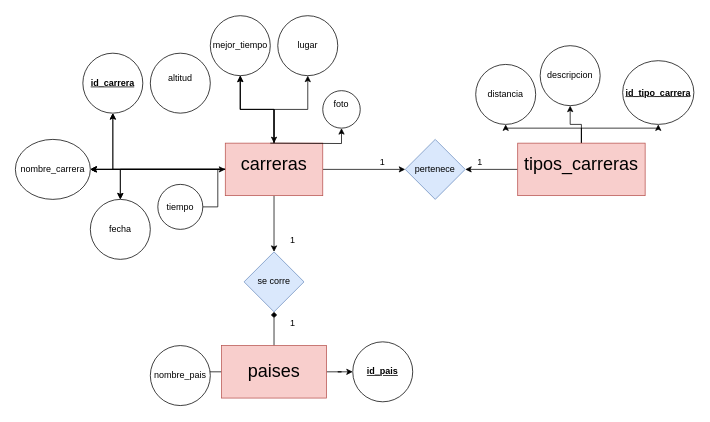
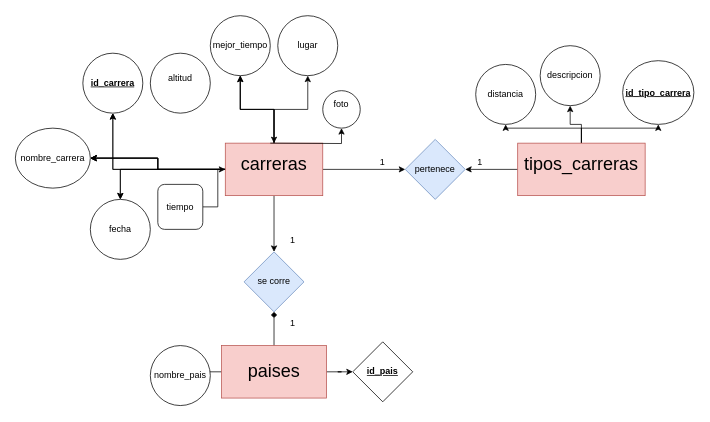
(53, 169) -> (53, 158)
(180, 207) -> (180, 207)
(383, 372) -> (383, 372)
